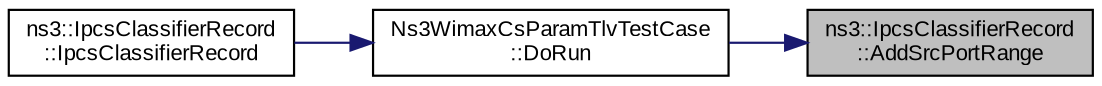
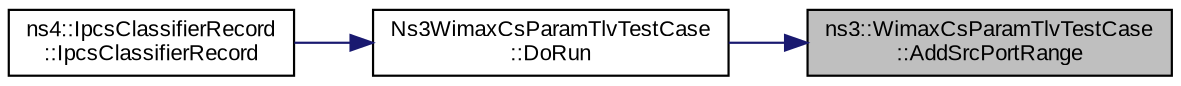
(151, 43) -> (151, 43)
(950, 43) -> (990, 43)
